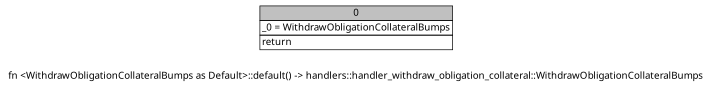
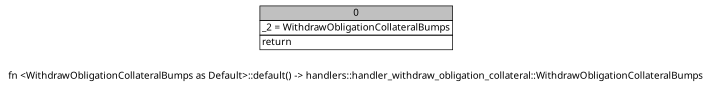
(356, 27) -> (356, 27)
